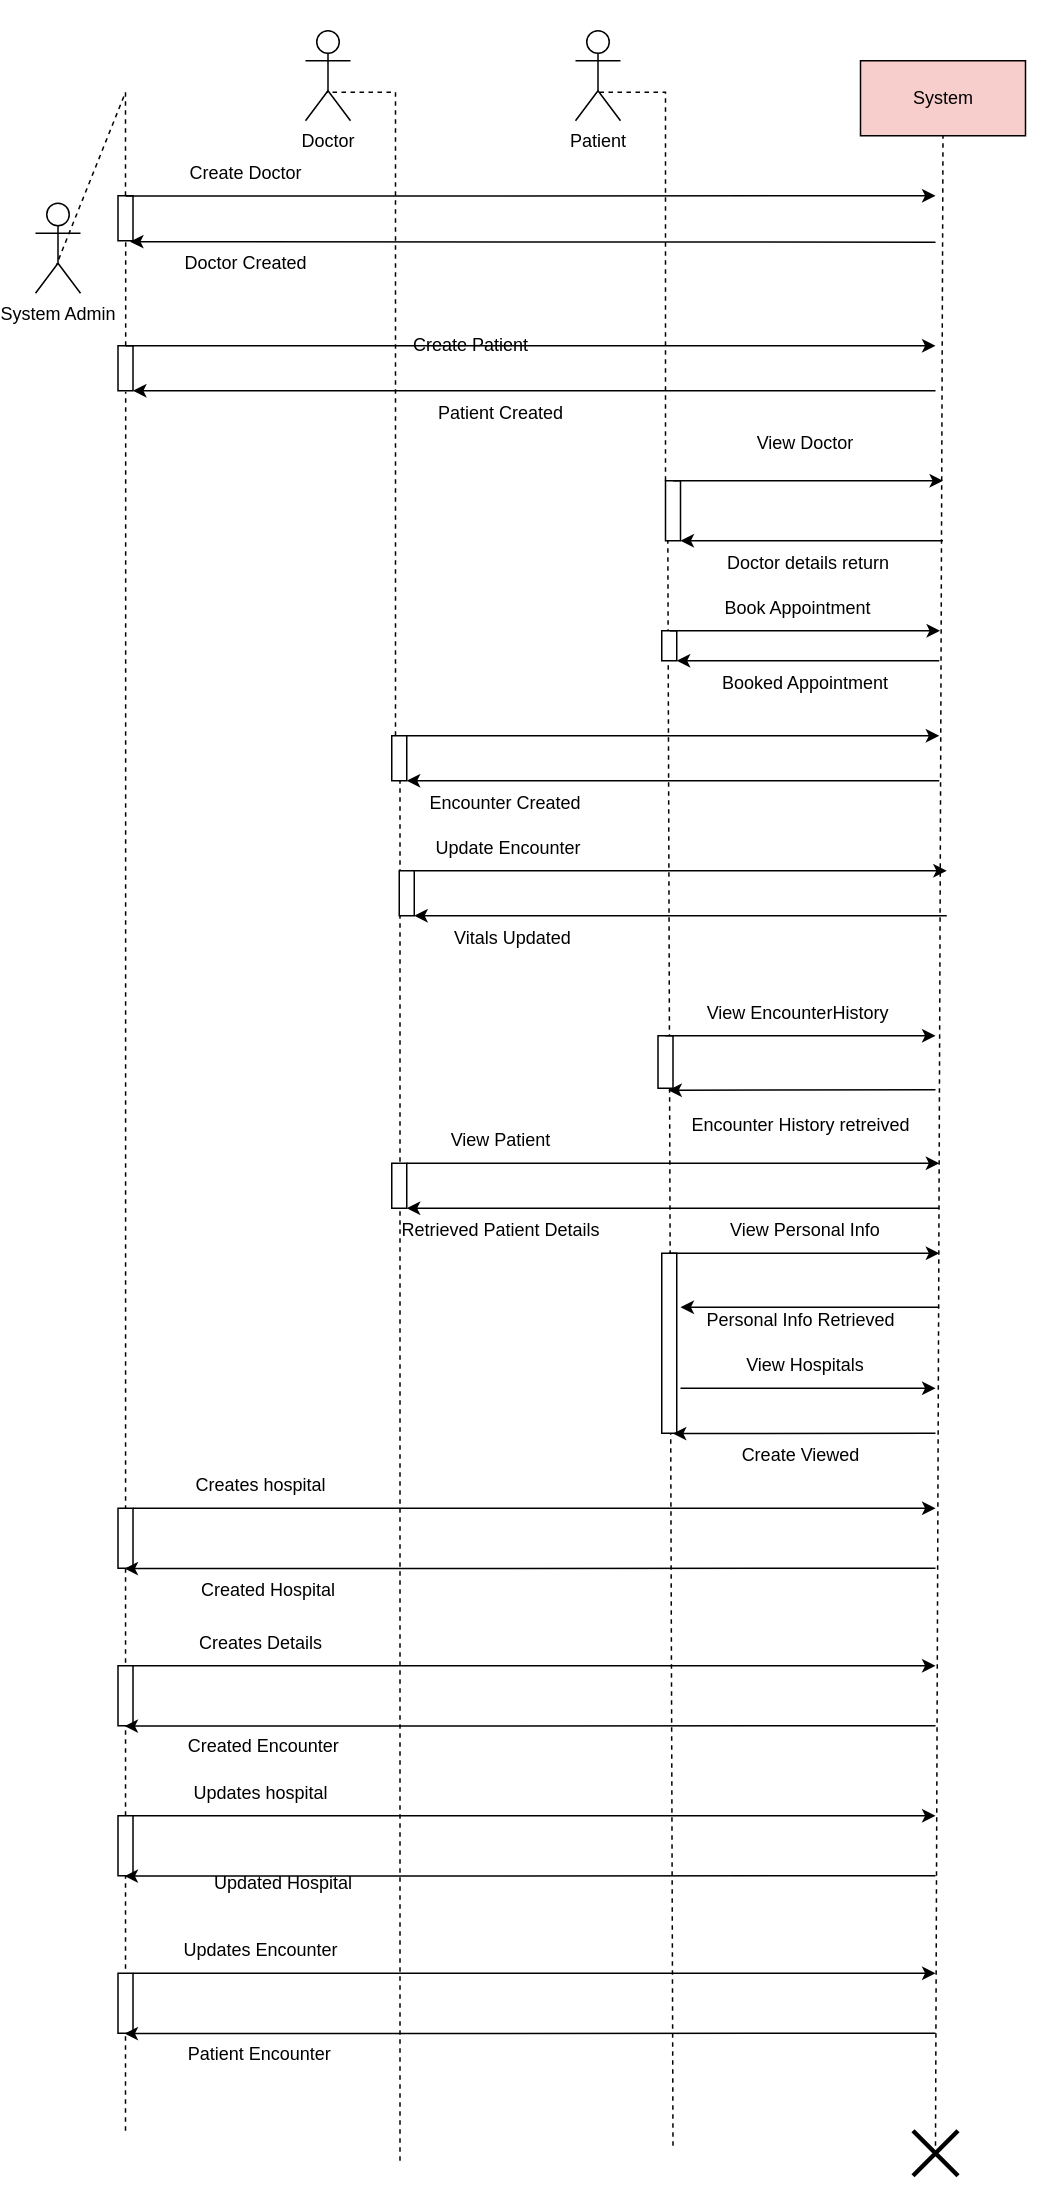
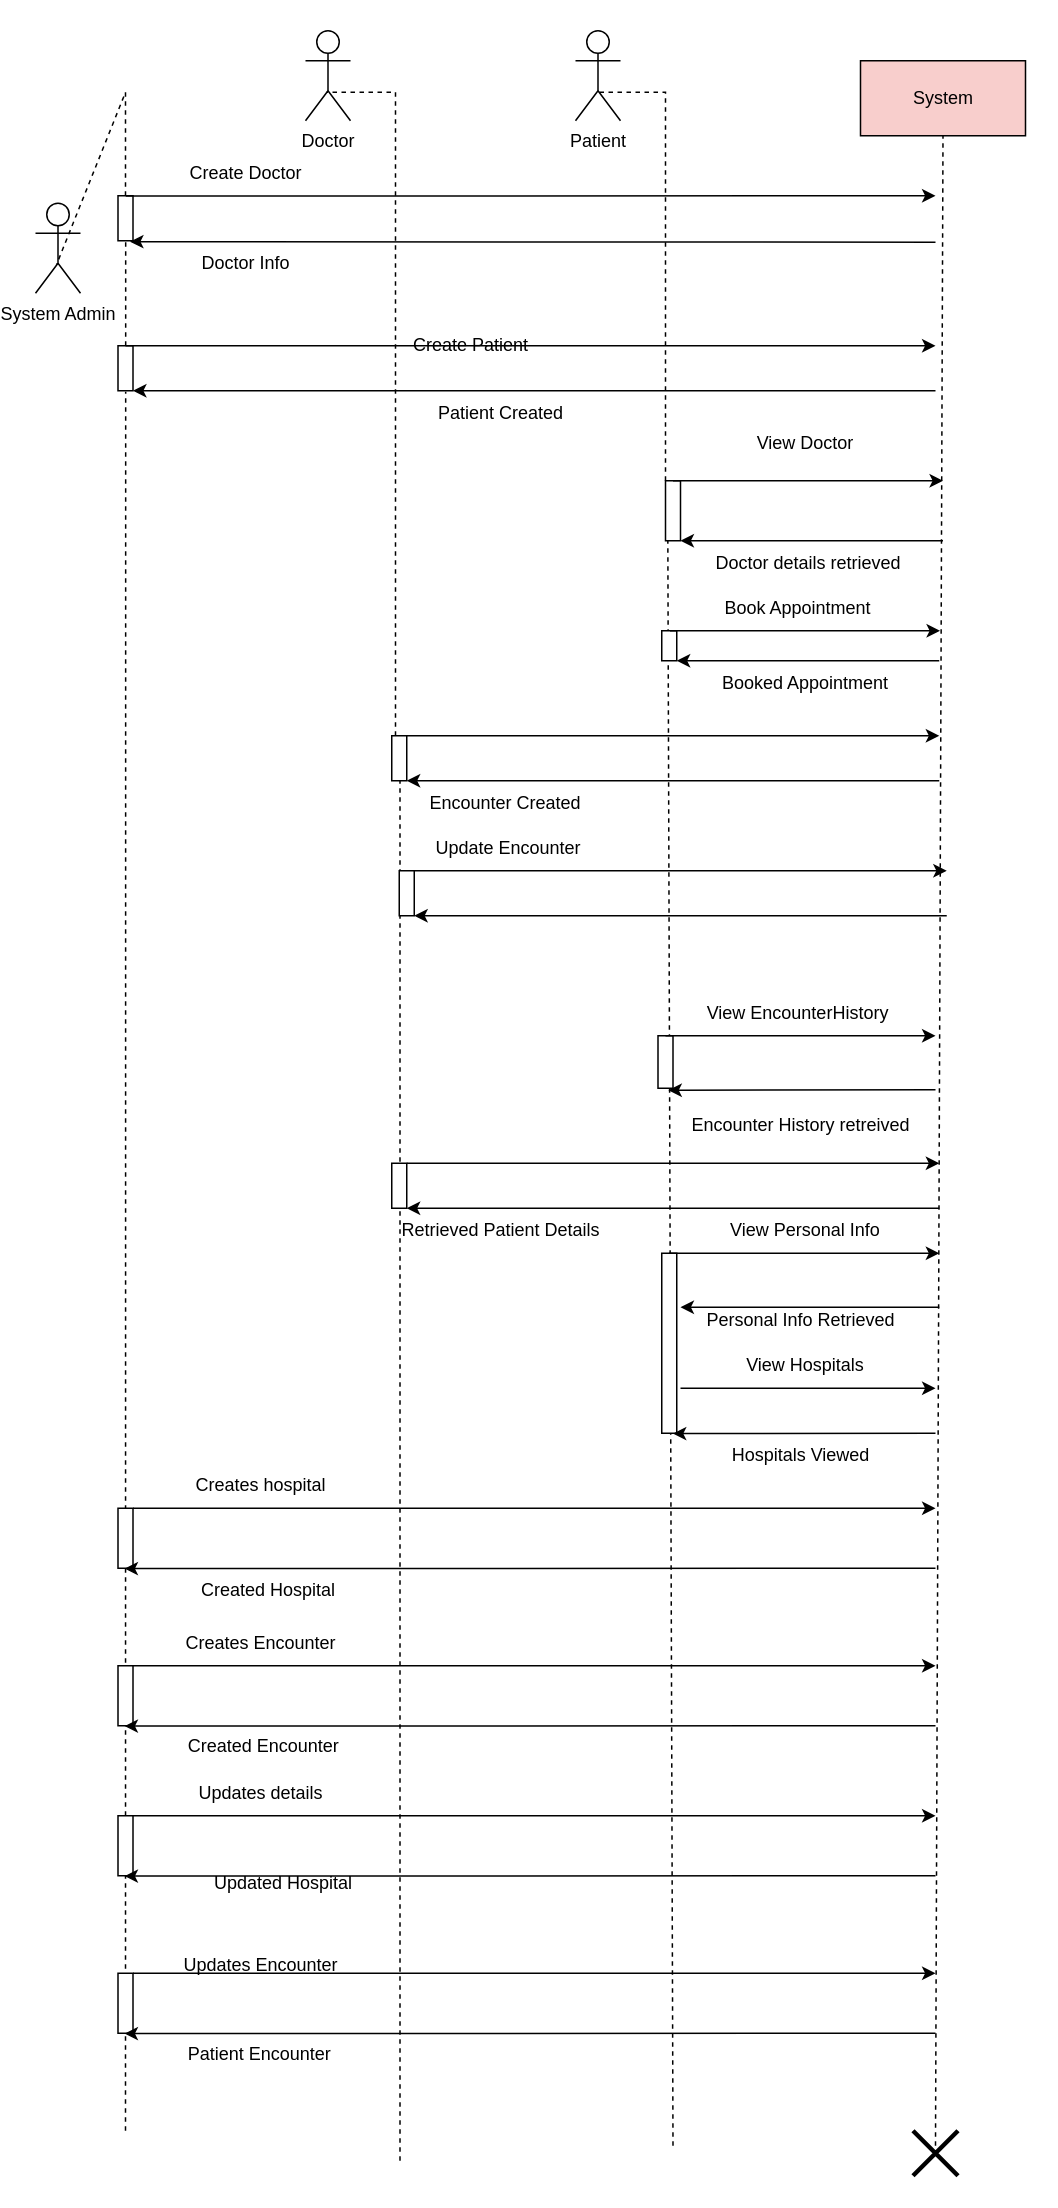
(246, 263) -> (246, 263)
(809, 563) -> (809, 563)
(512, 938) -> none
(500, 1141) -> none
(801, 1456) -> (801, 1456)
(261, 1643) -> (261, 1643)
(261, 1793) -> (261, 1793)
(260, 1951) -> (260, 1966)
